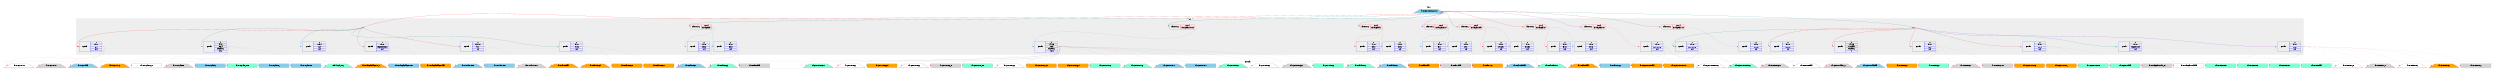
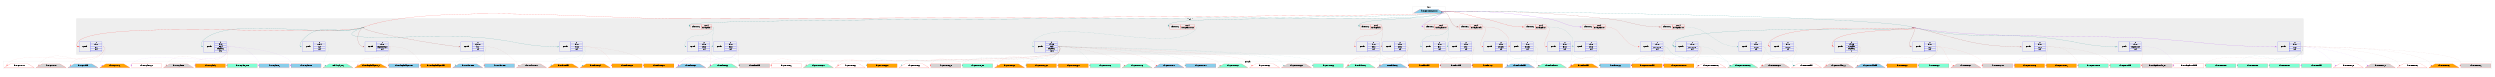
(210, 66) -> (210, 66)
none -> (786, 66)
(1010, 66) -> (1010, 66)
(1392, 66) -> (1392, 66)
